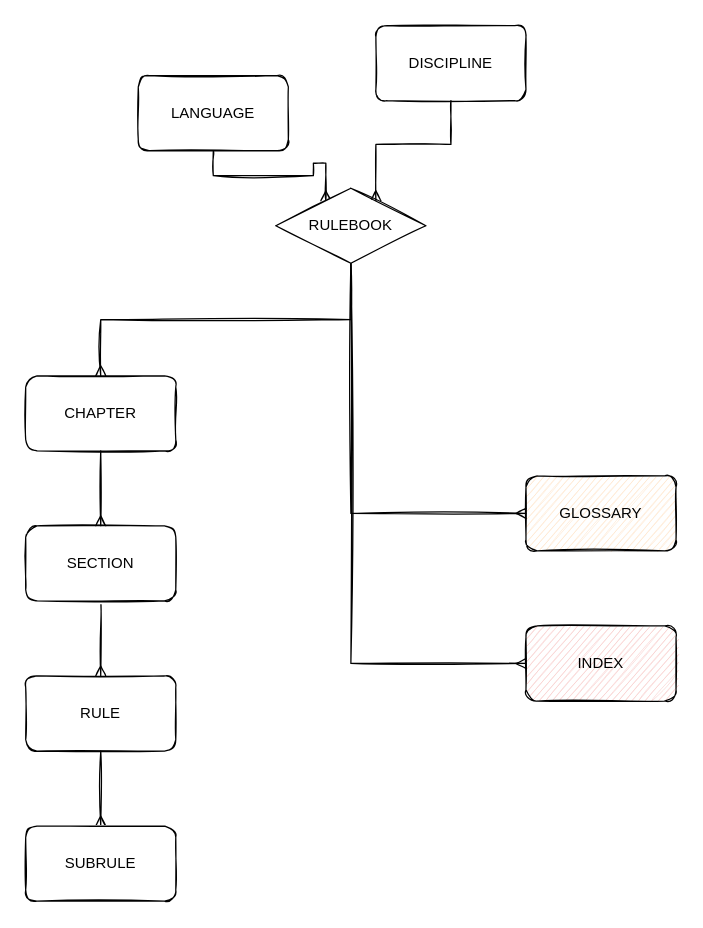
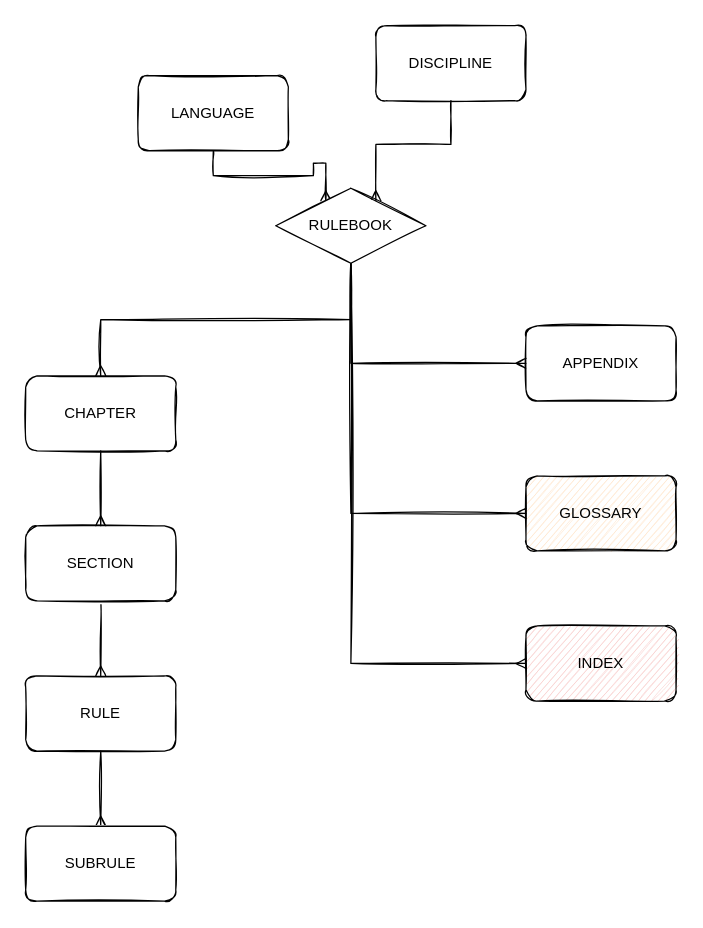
none -> (437, 363)
none -> (601, 363)
